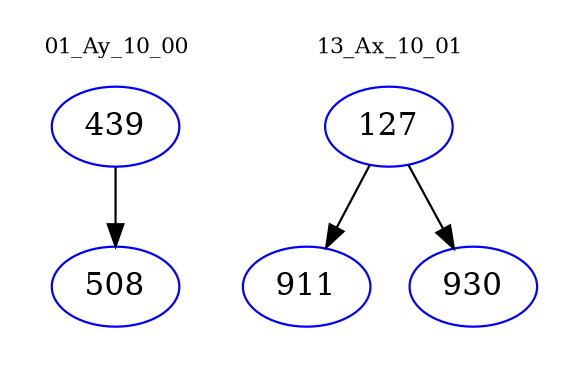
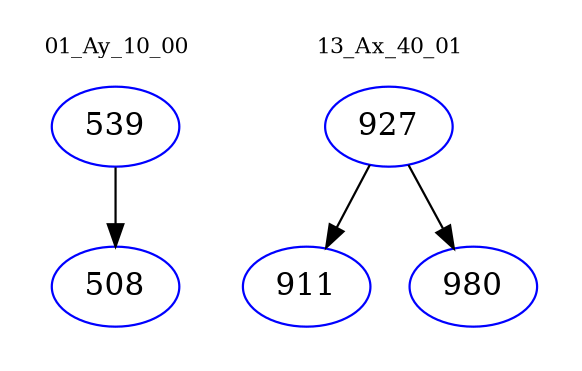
(390, 48) -> (390, 48)
(116, 127) -> (116, 127)
(389, 127) -> (389, 127)
(473, 287) -> (473, 287)
